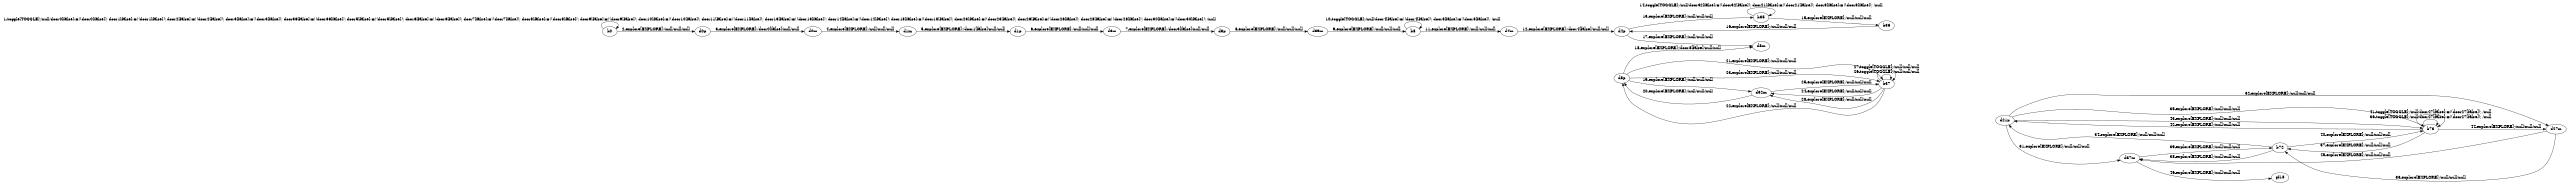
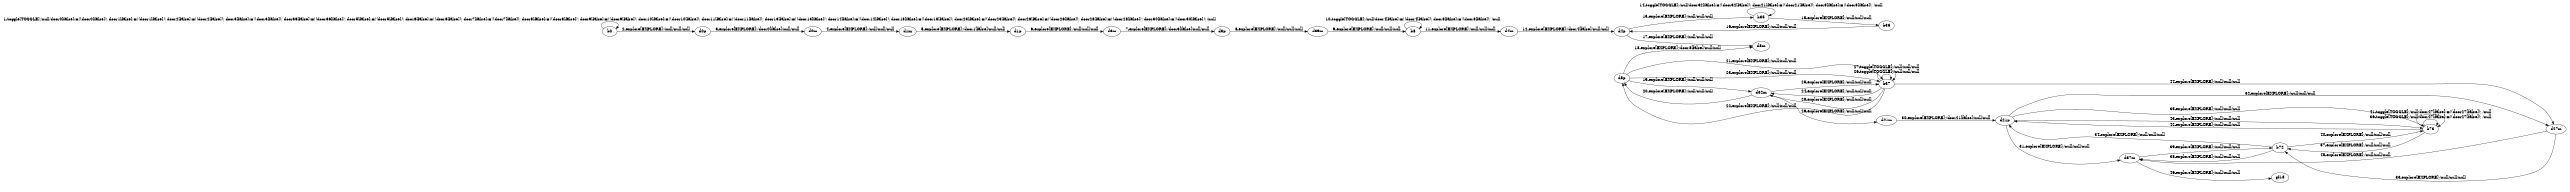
none -> (1887, 120)
(2491, 129) -> (2230, 84)
